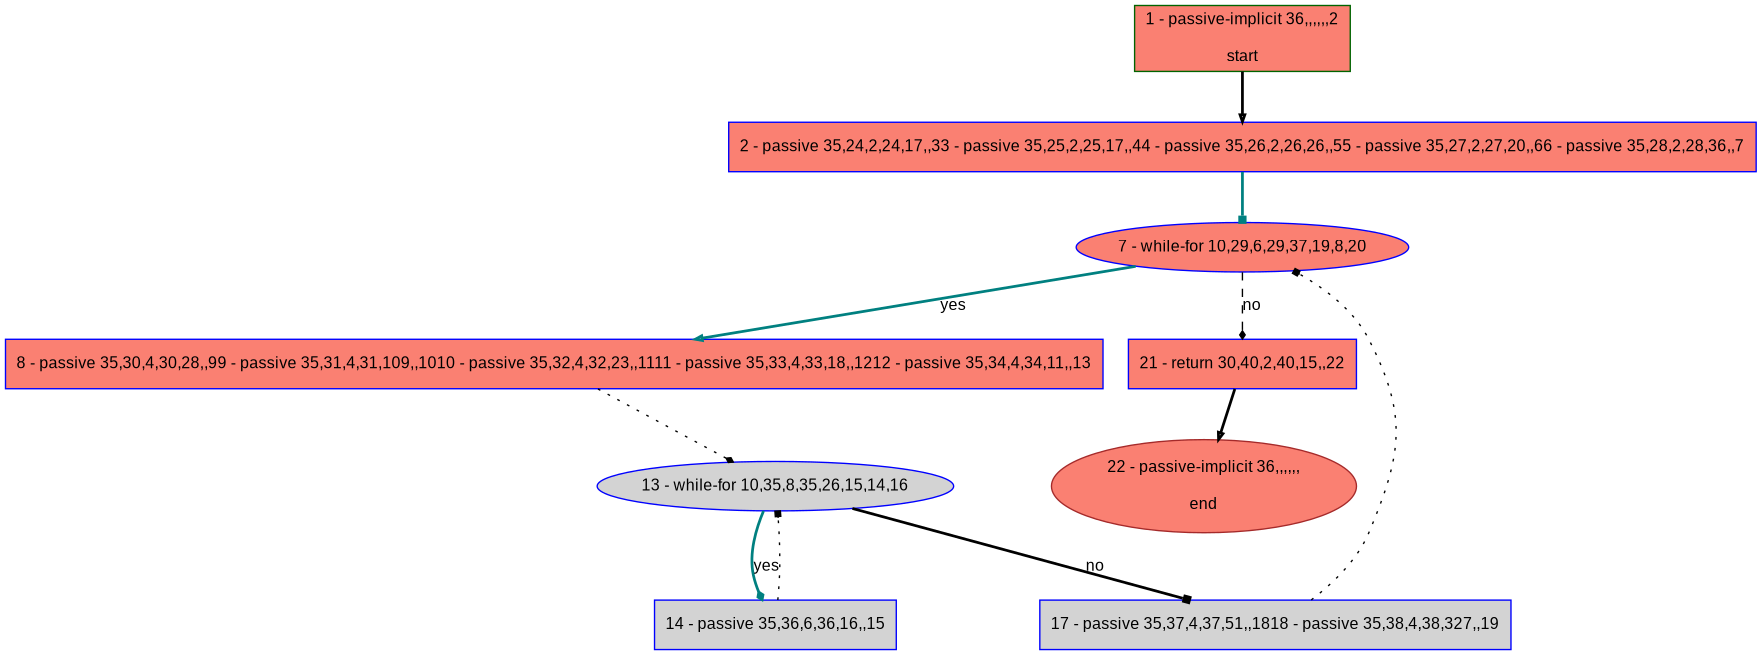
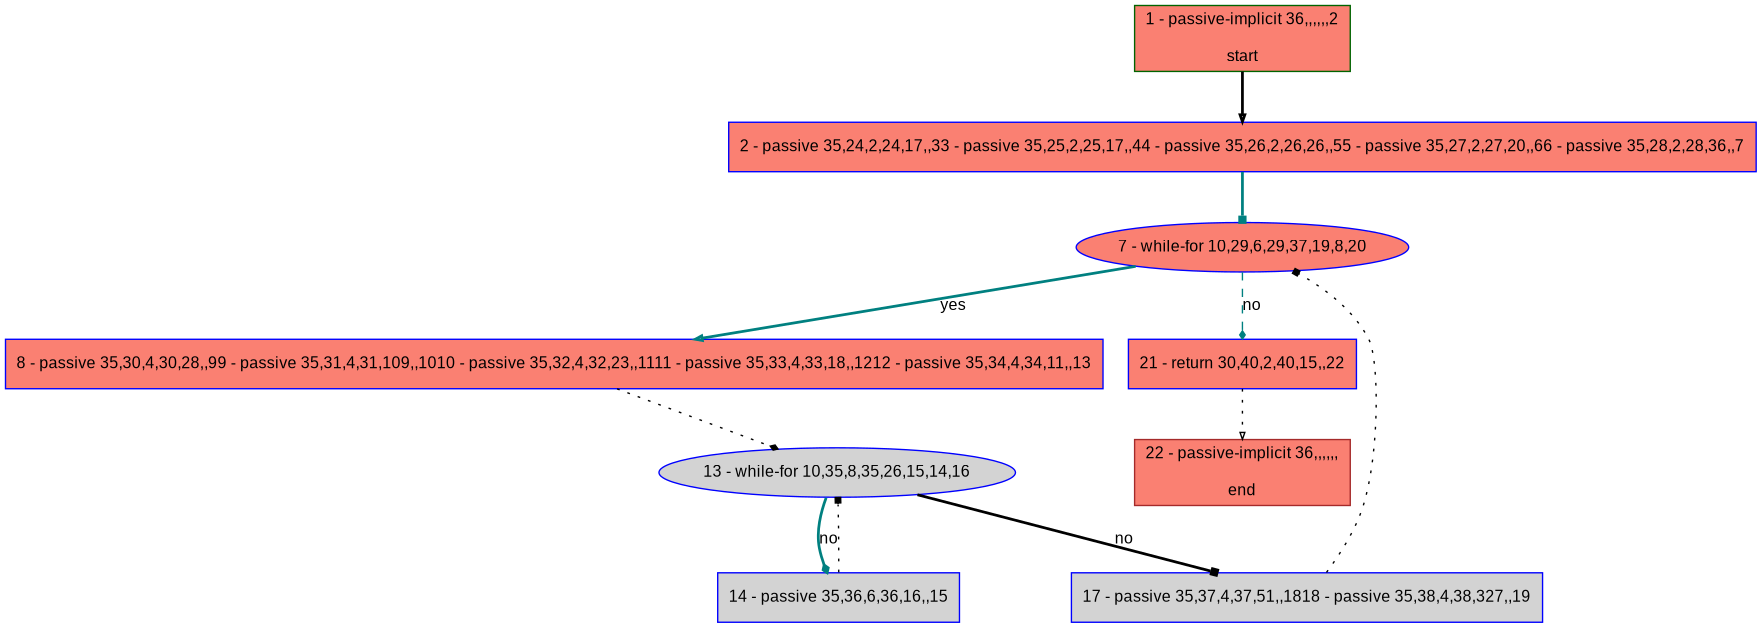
(1242, 301) -> (1242, 301)
(1228, 411) -> (1242, 411)
(1204, 486) -> (1242, 473)
(766, 566) -> (829, 539)
